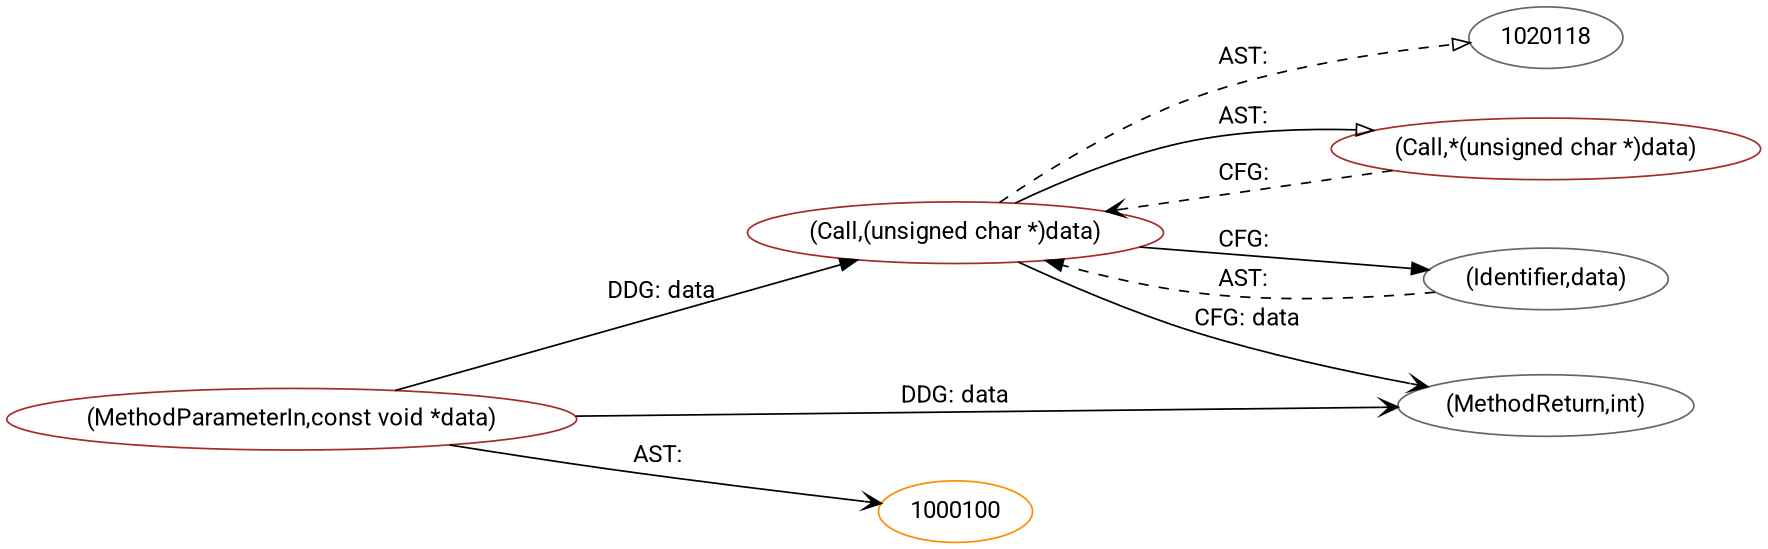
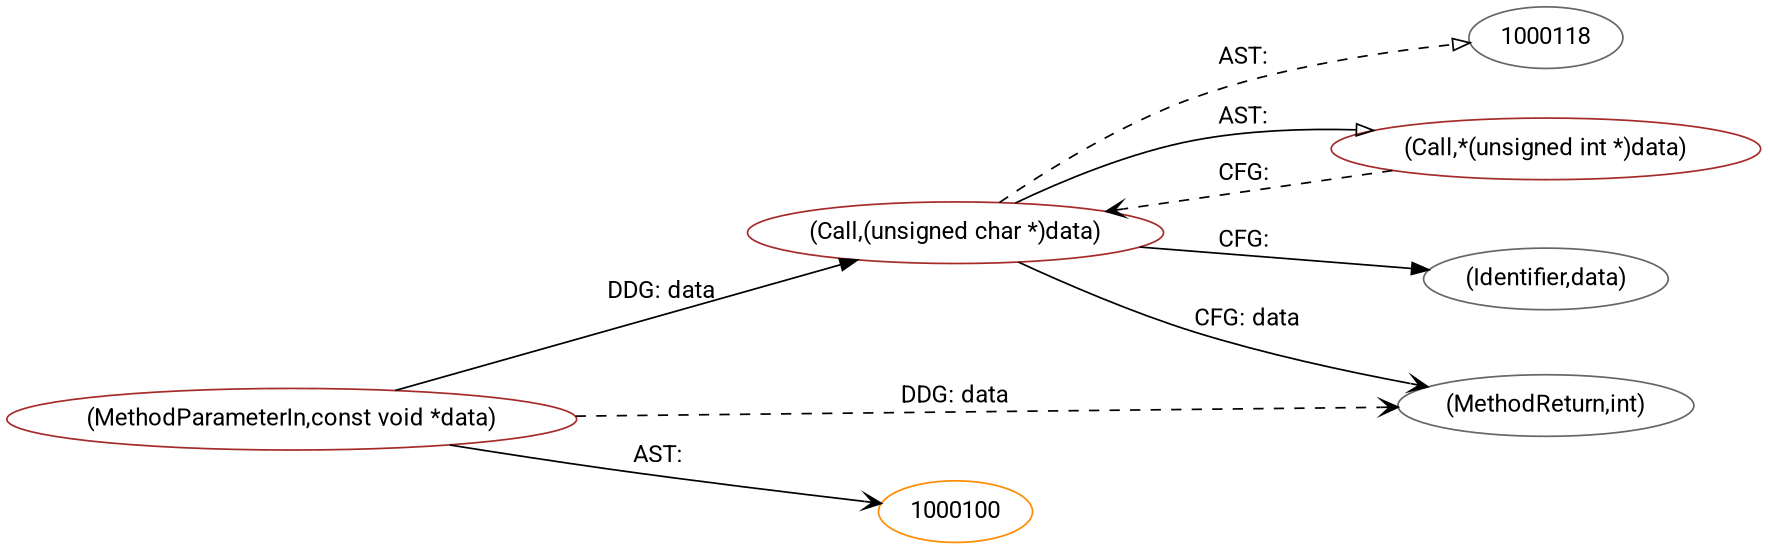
(1546, 38) -> (1546, 38)
(1546, 149) -> (1546, 149)
(1247, 297) -> none
(978, 412) -> (978, 412)
